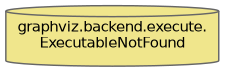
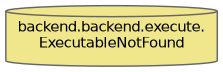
(112, 36) -> (112, 36)
